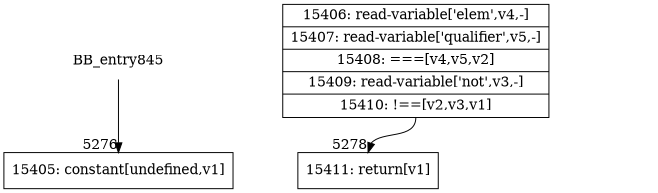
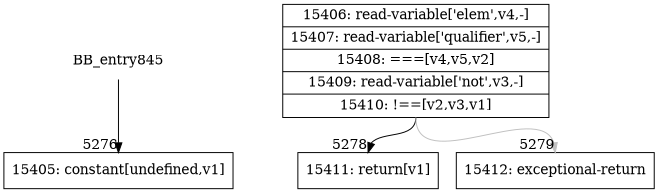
none -> (555, 171)
